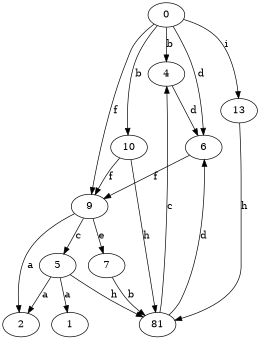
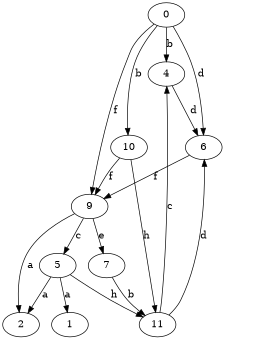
(239, 111) -> none
(158, 325) -> (158, 325)
